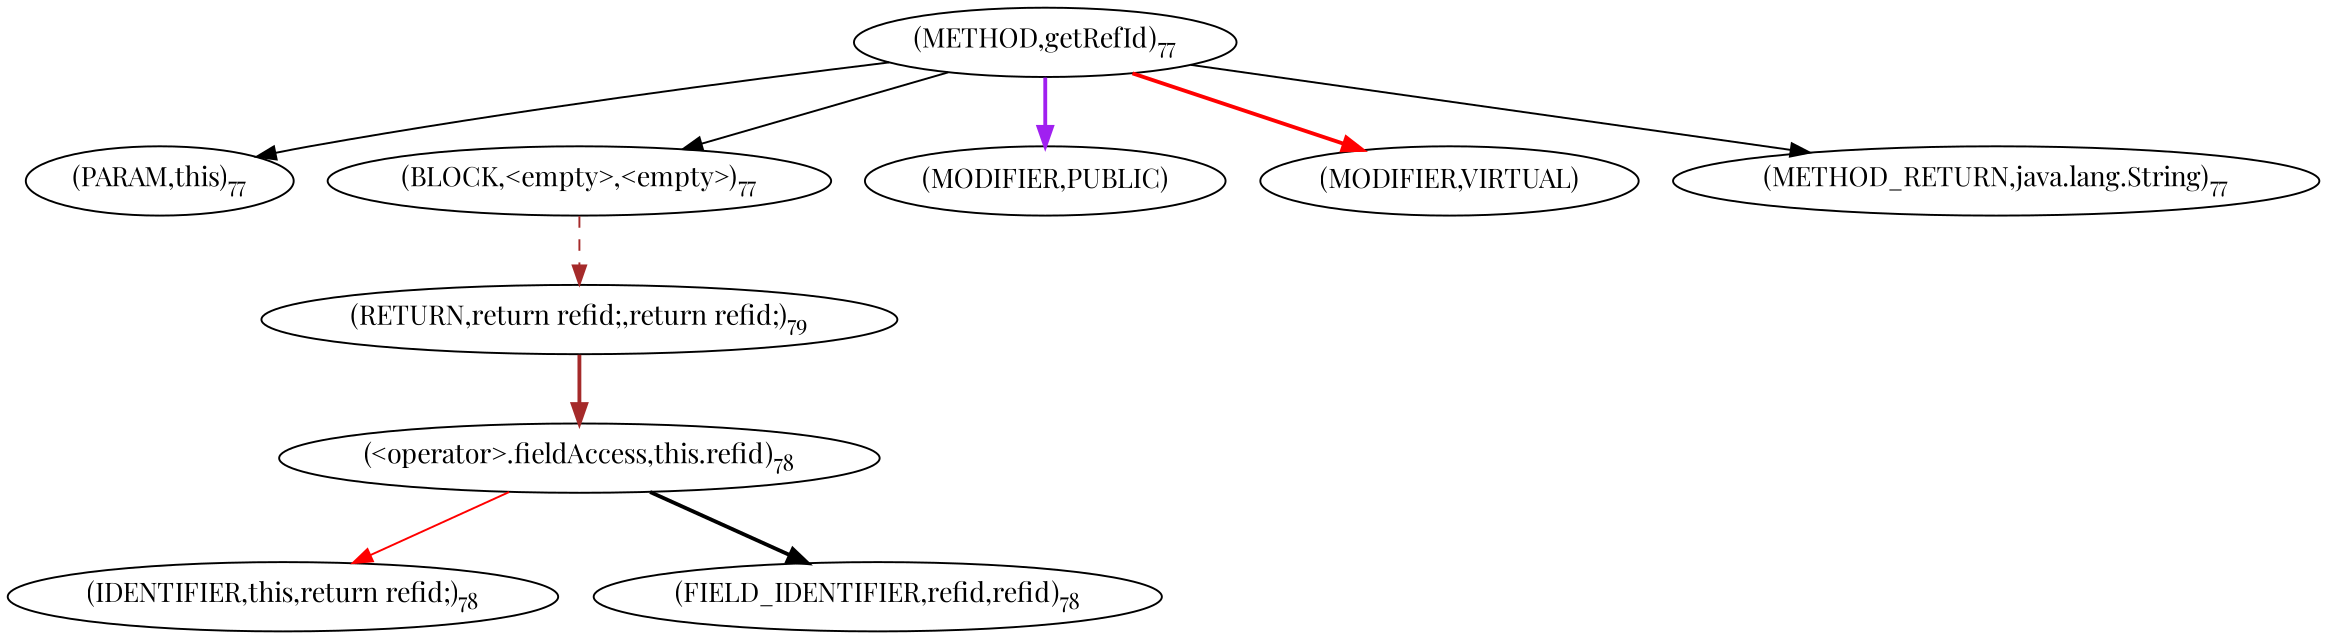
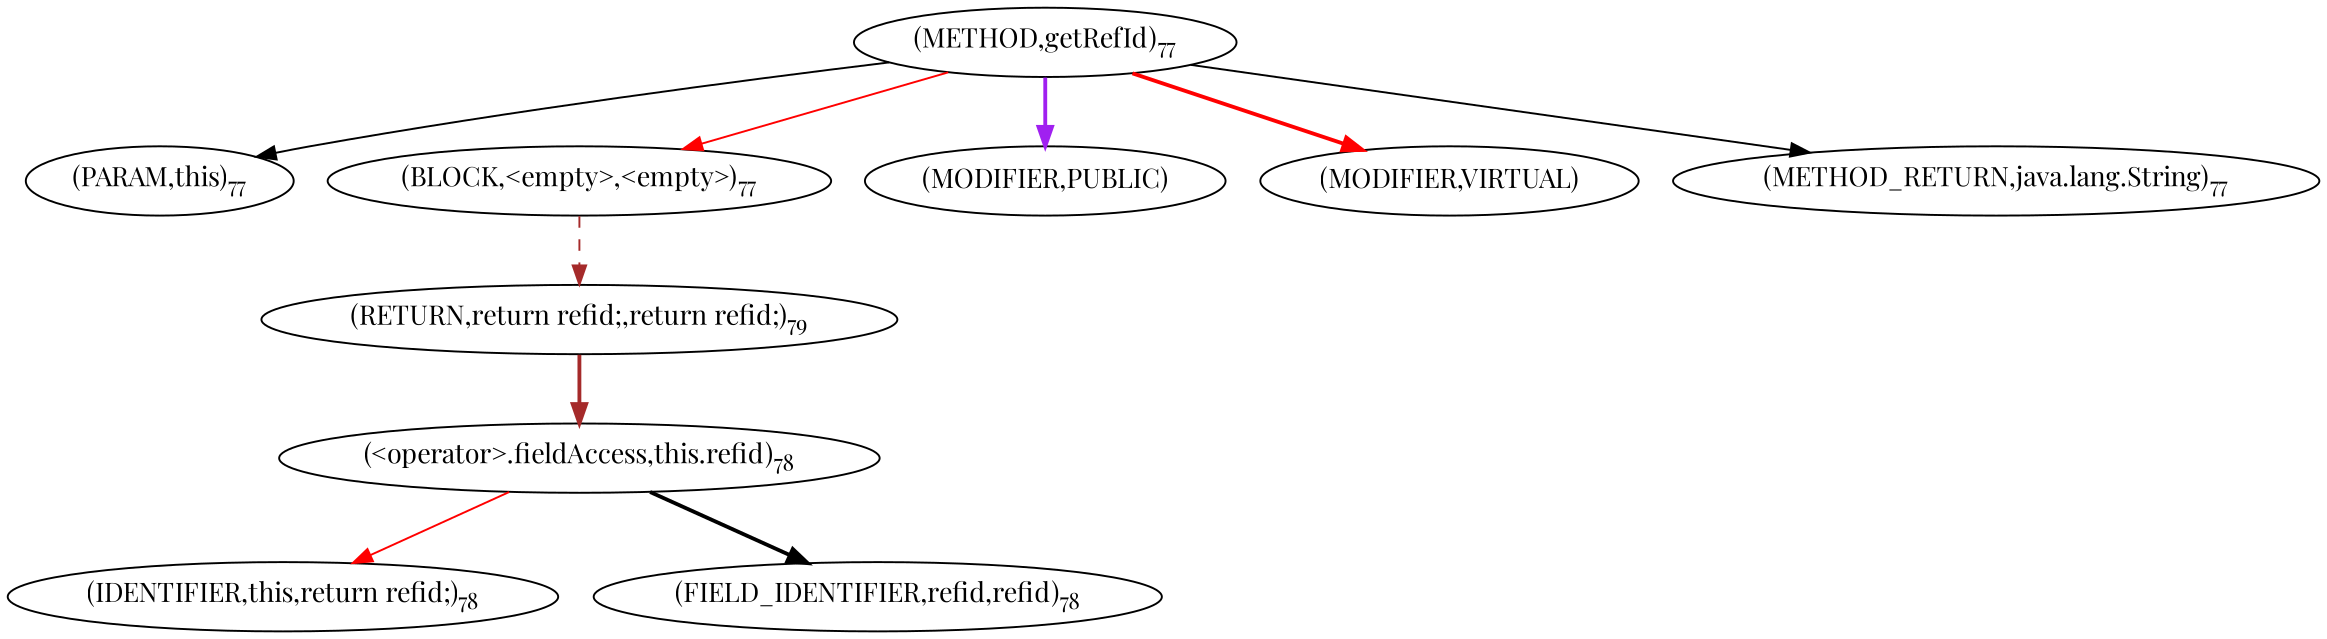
(825, 108) -> (825, 108)
